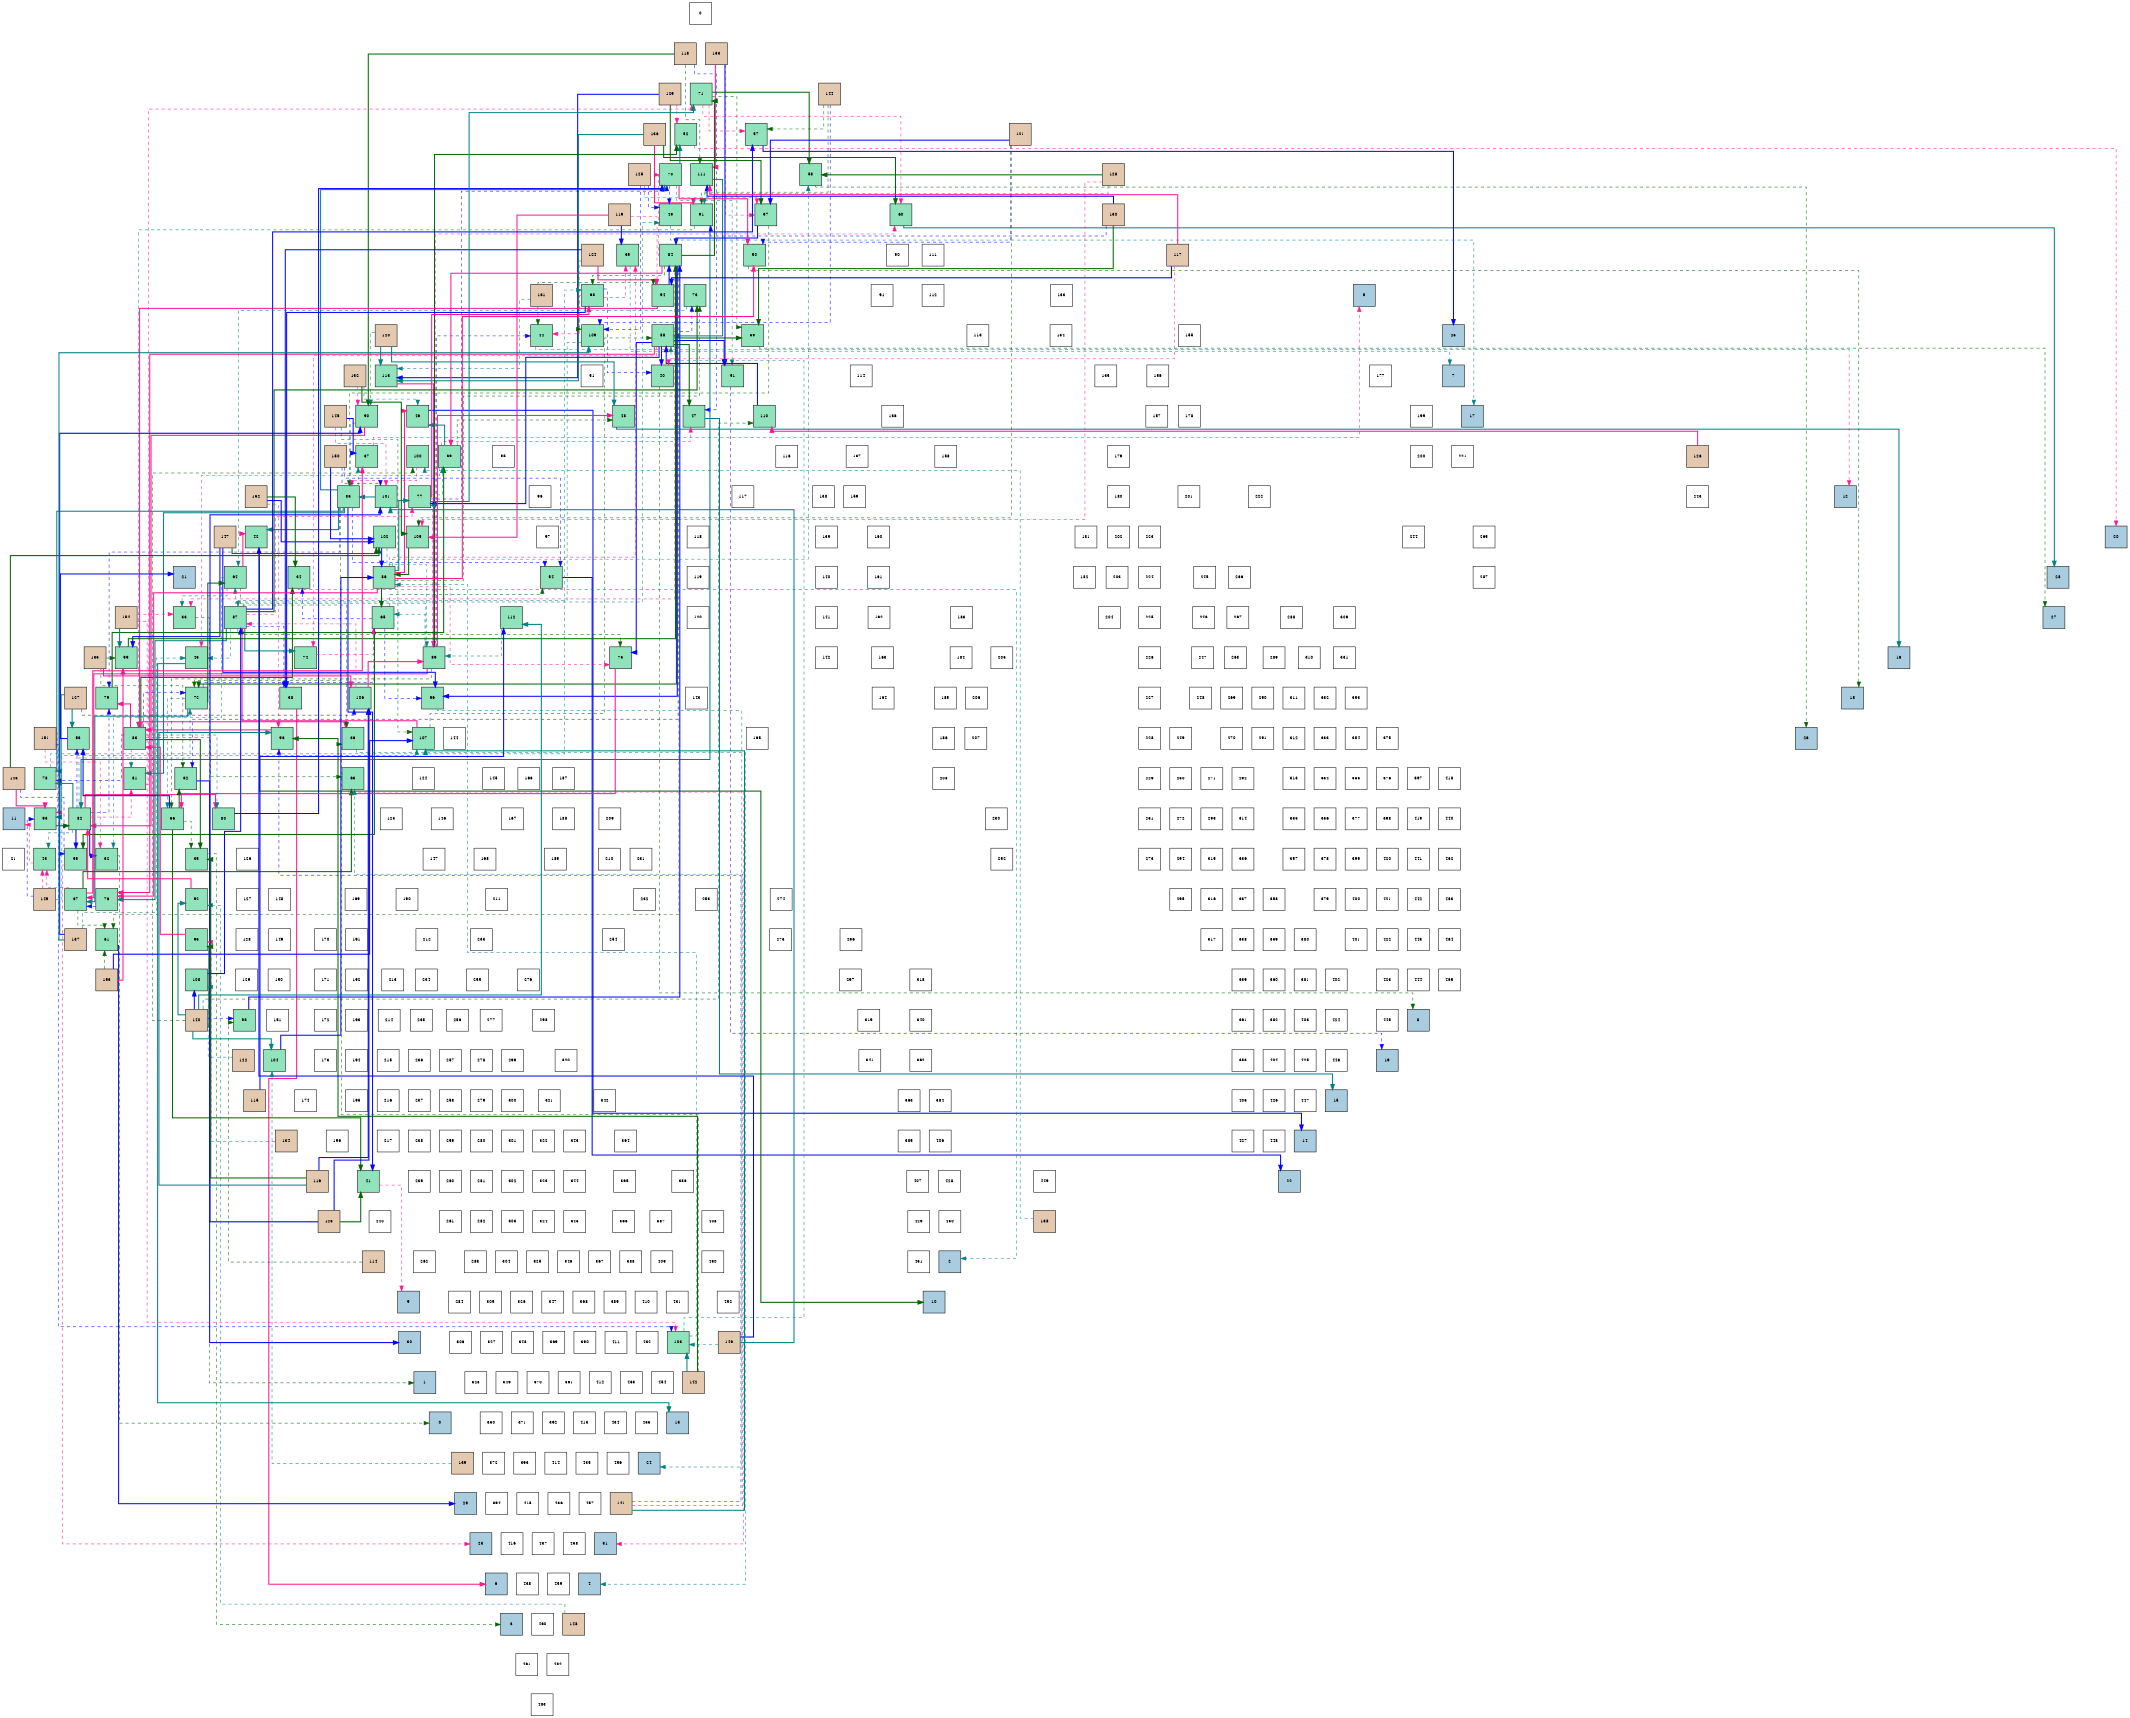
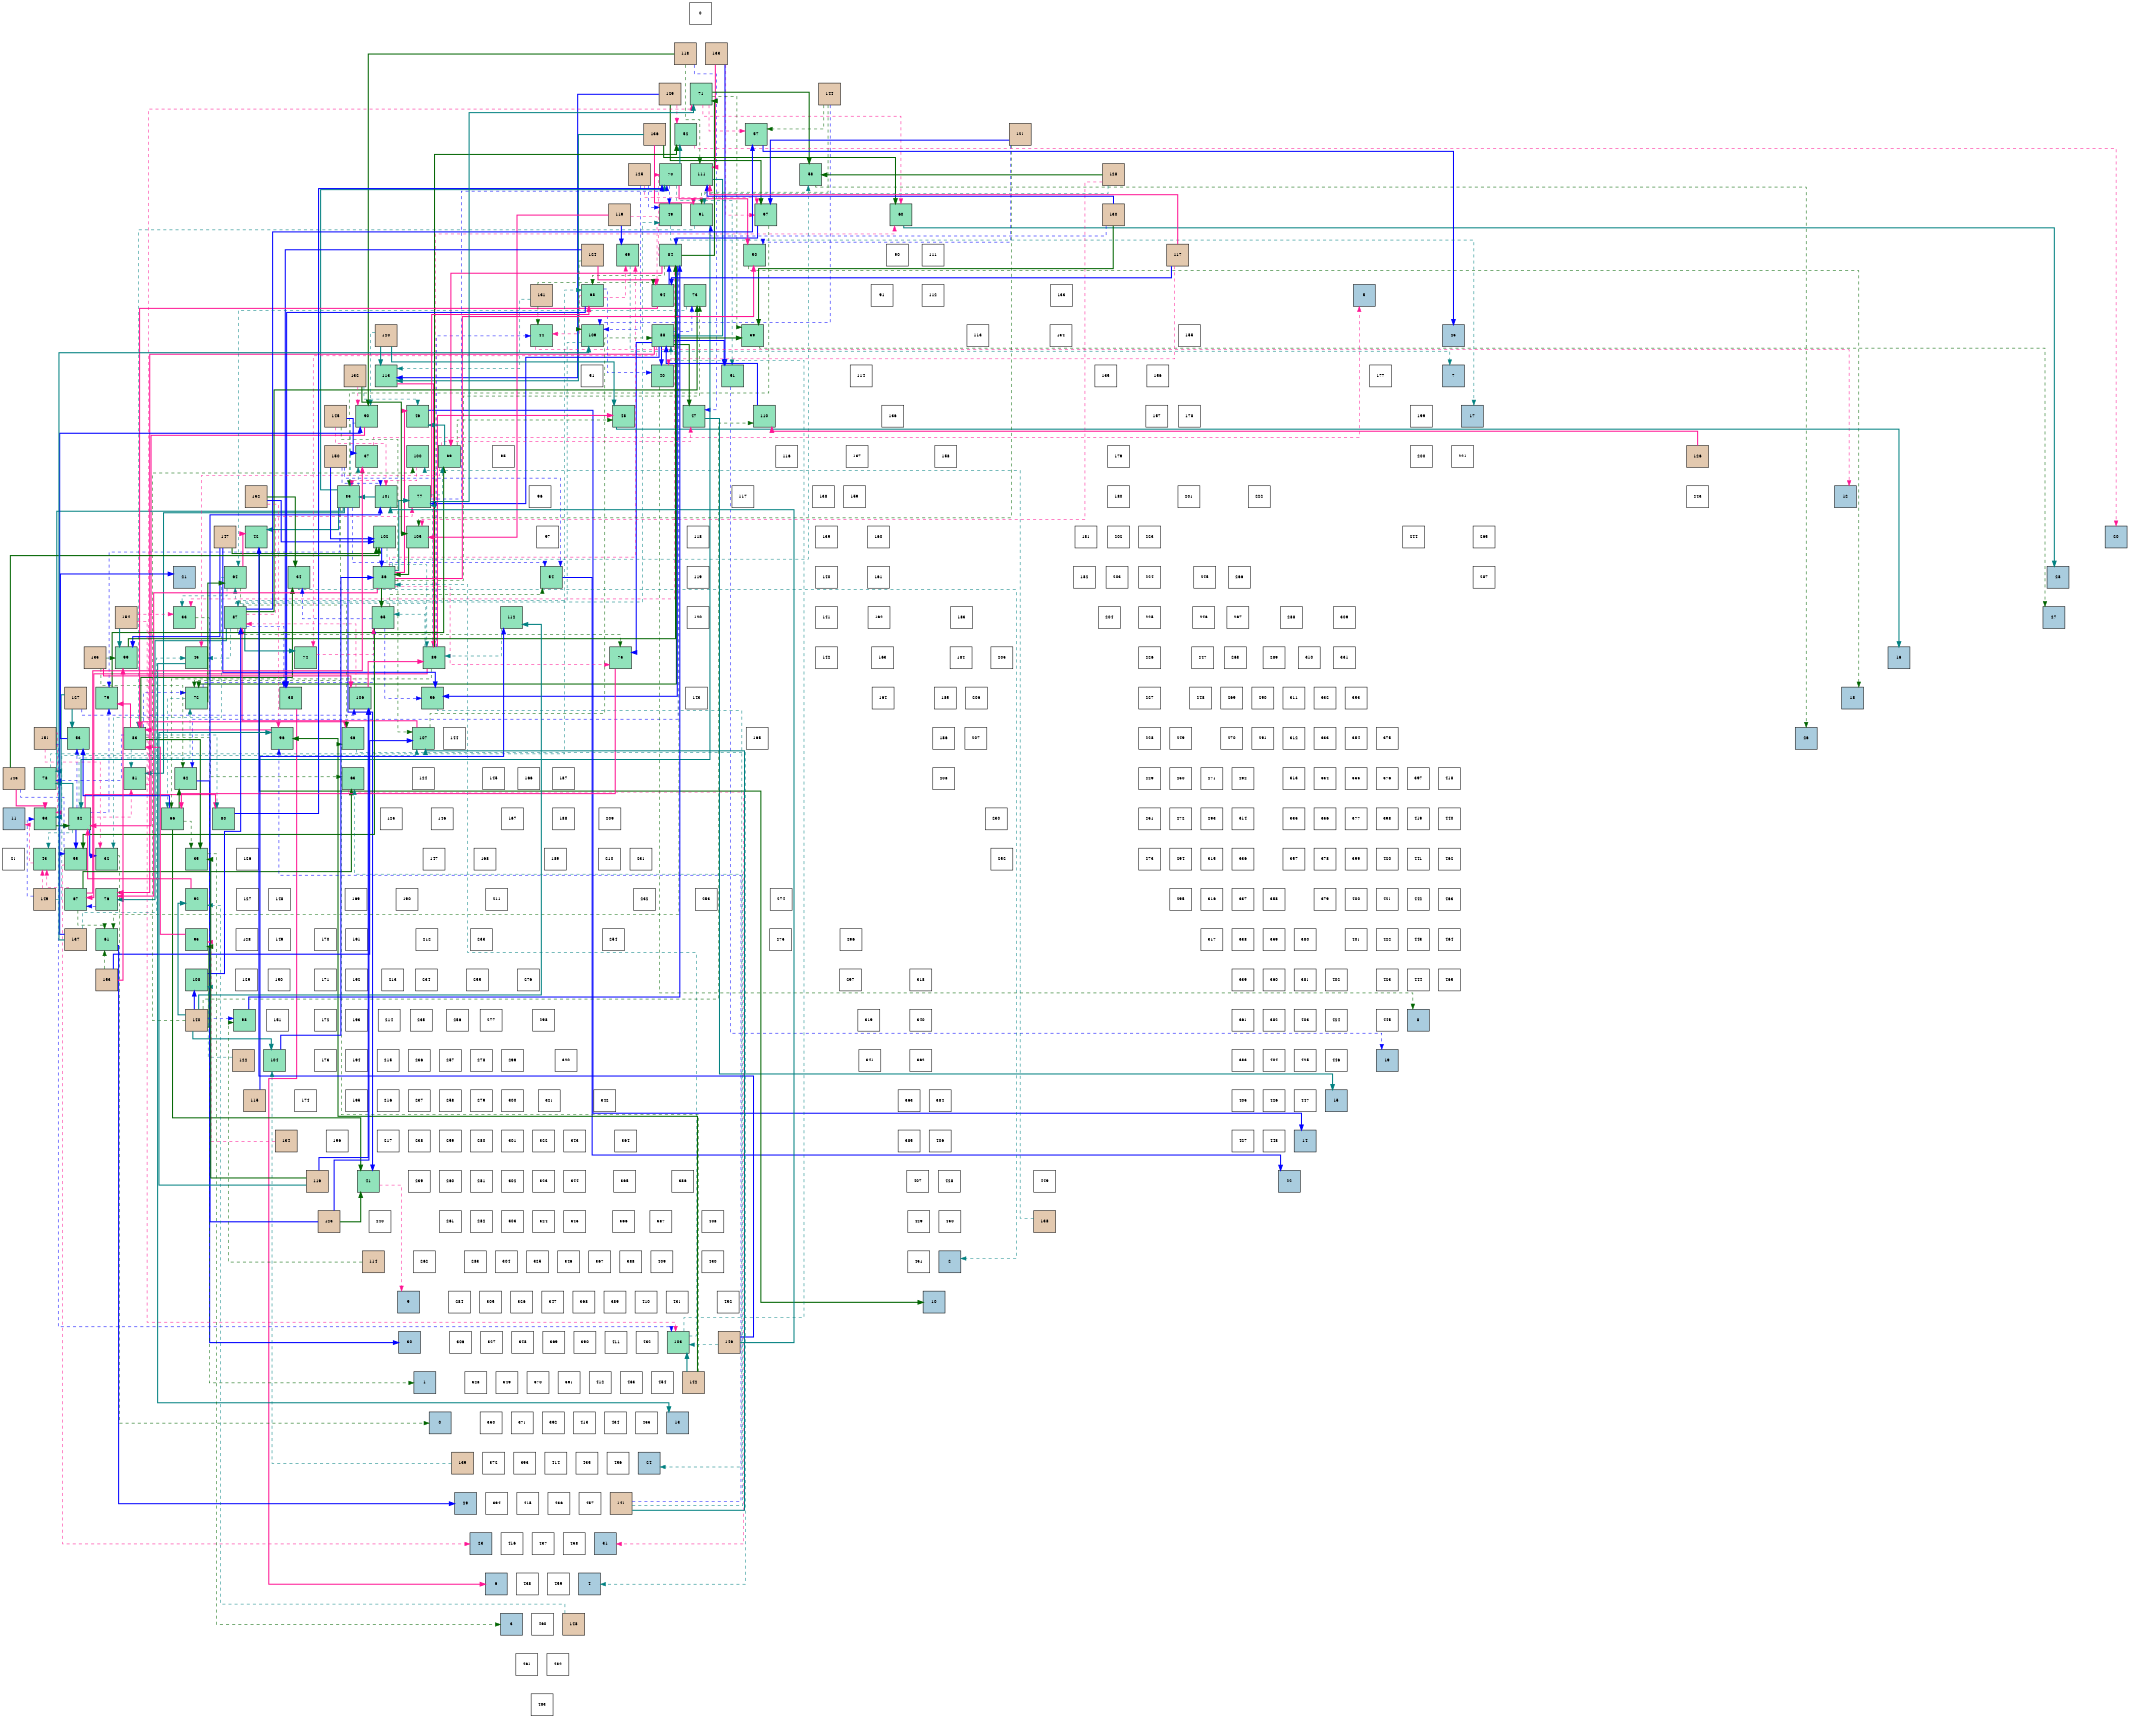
(95, 760) -> none
